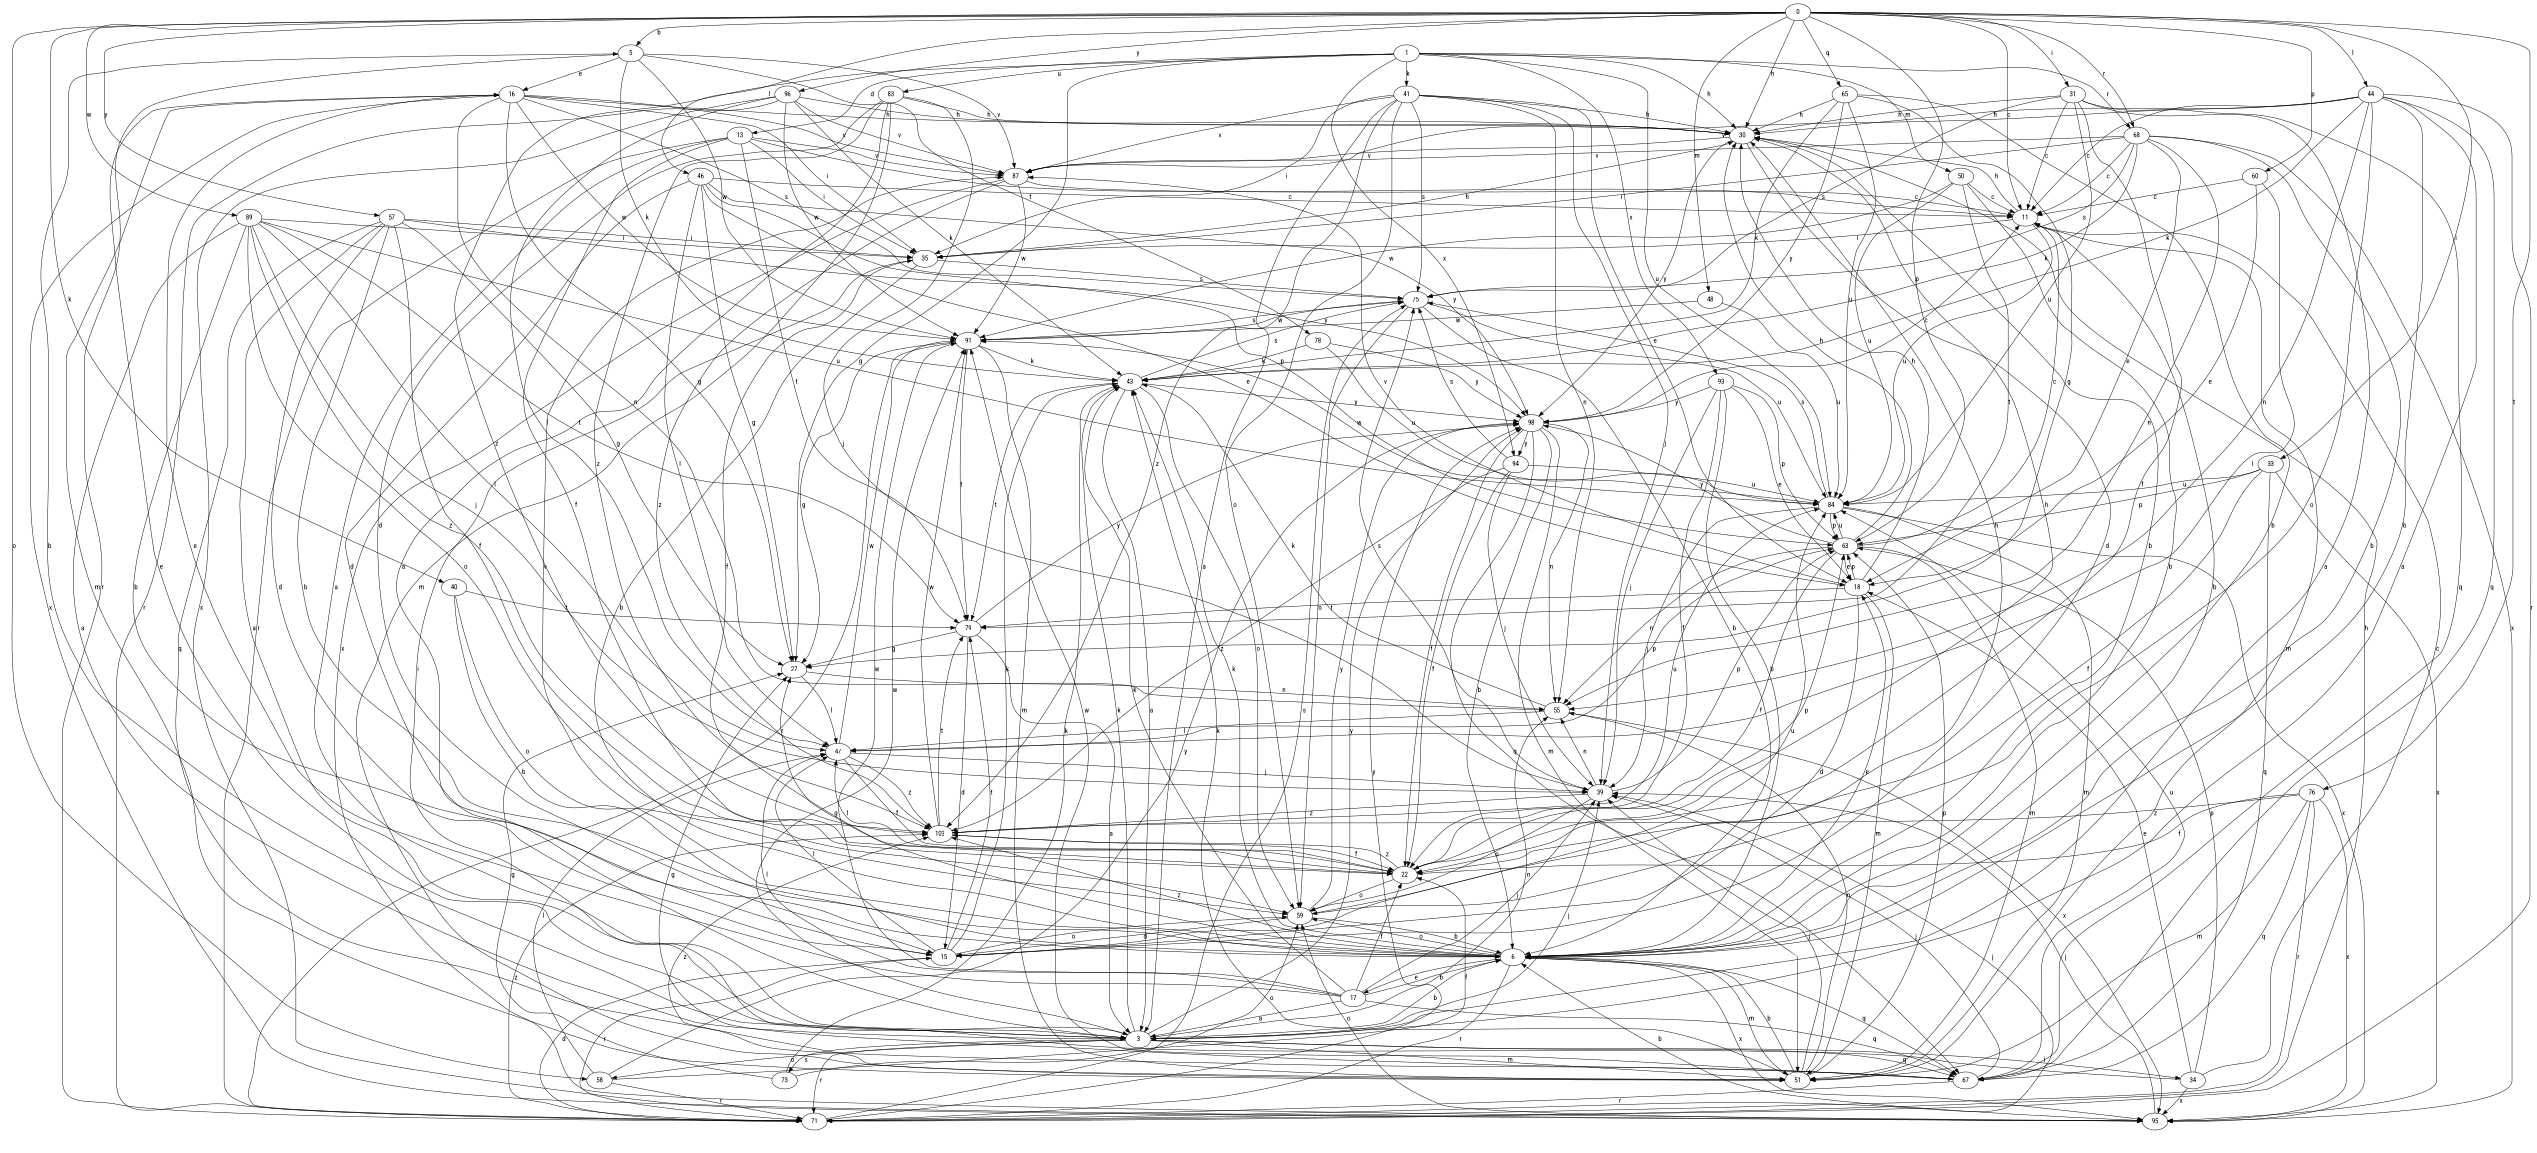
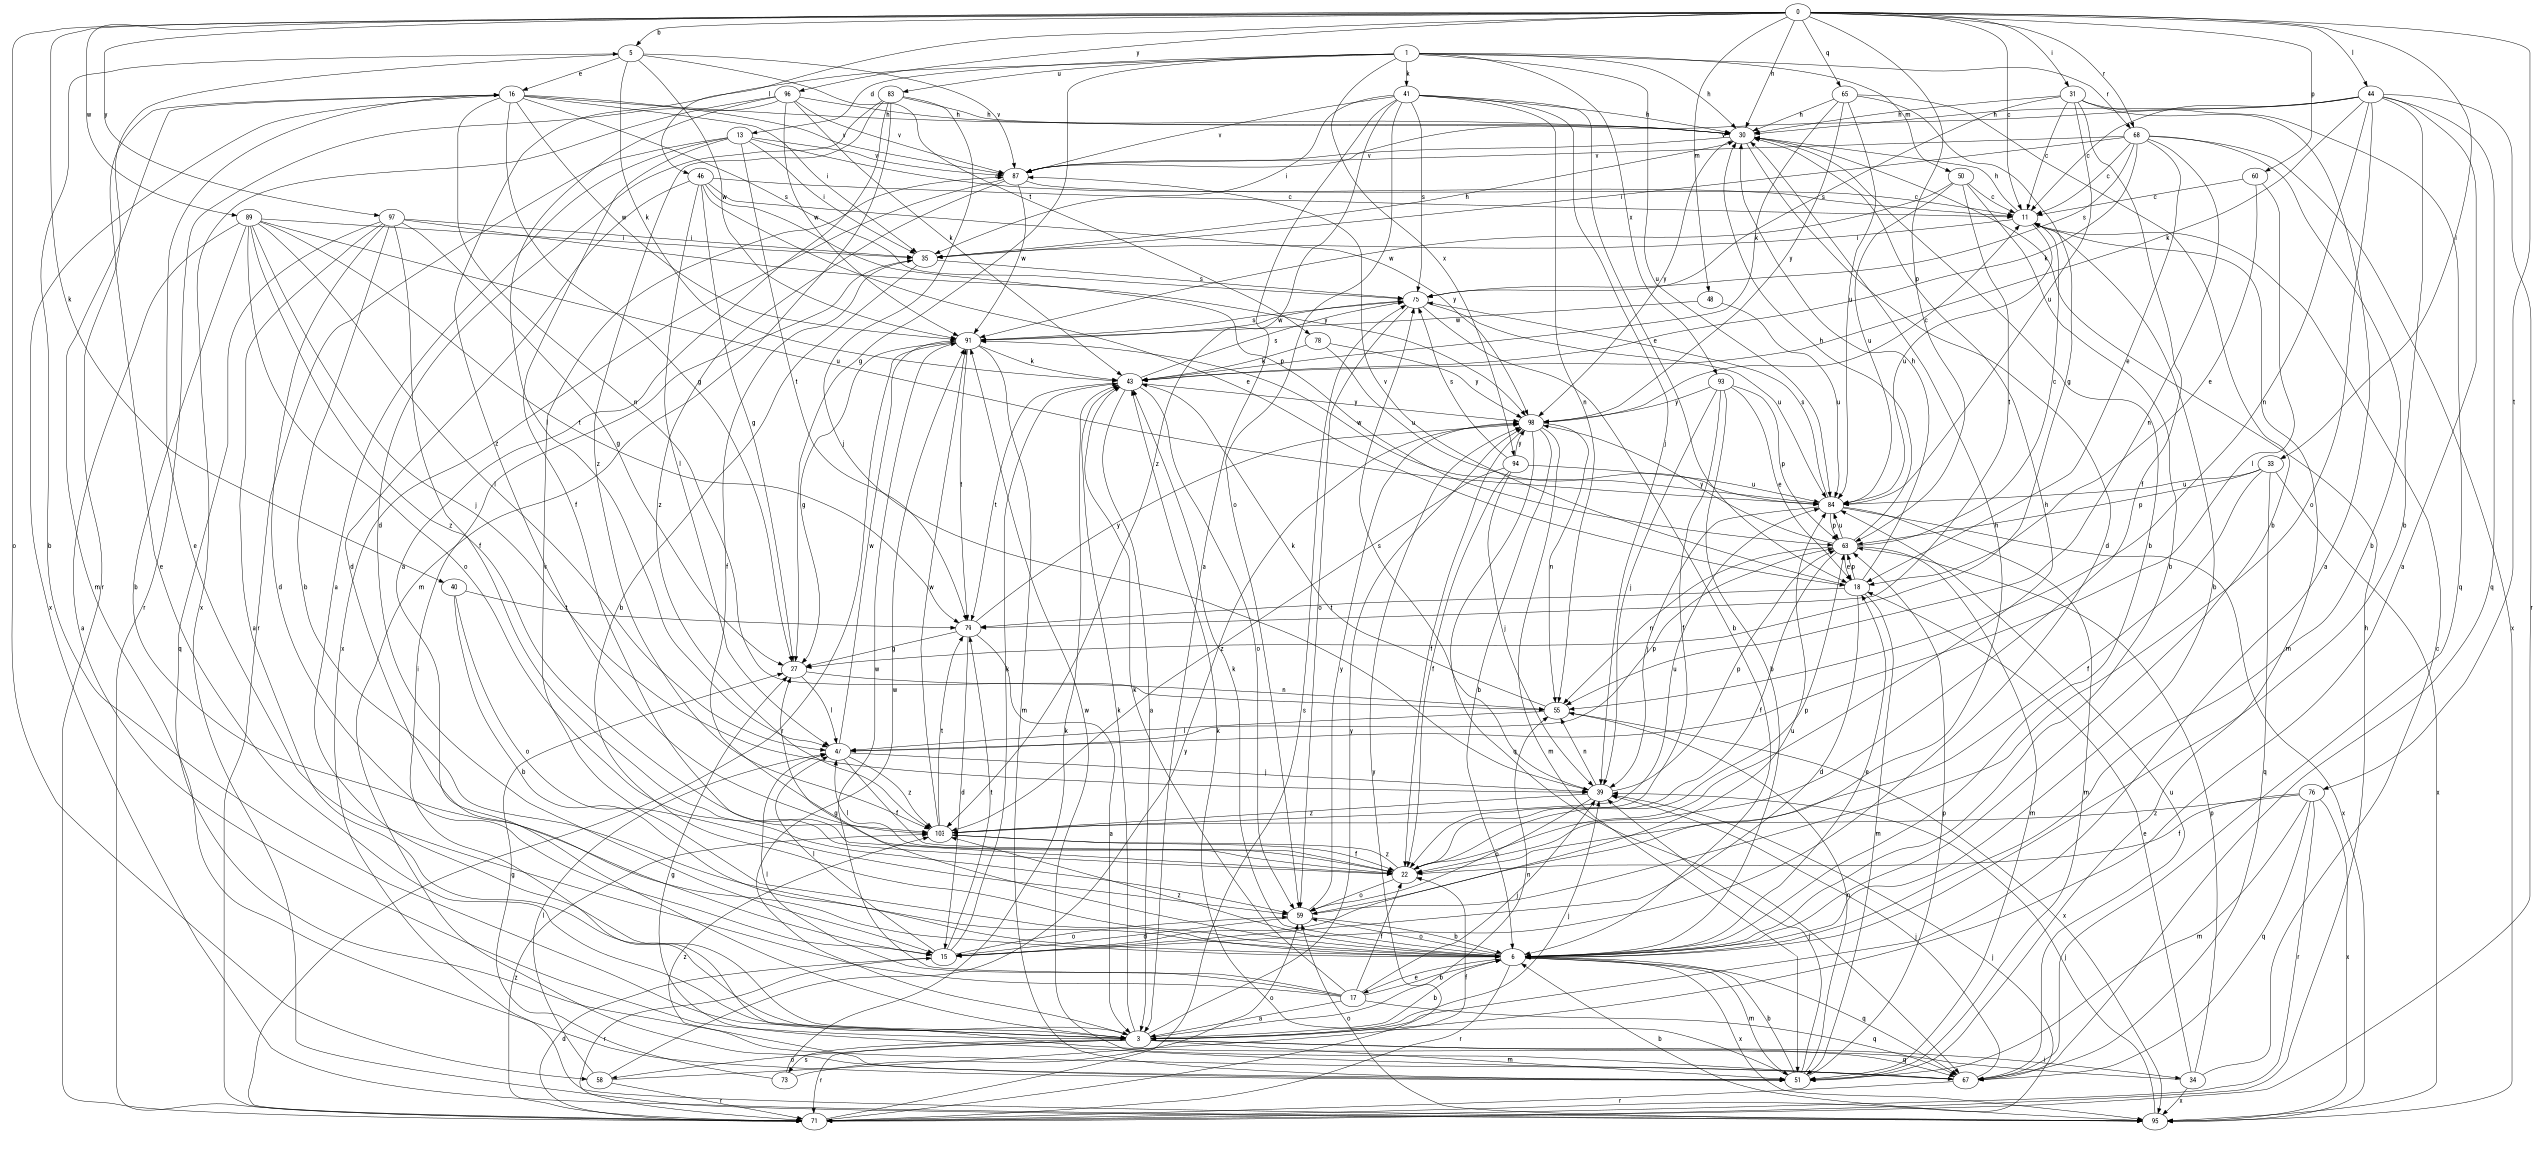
(392, 218) -> (392, 218)
(1524, 441) -> (1517, 444)
